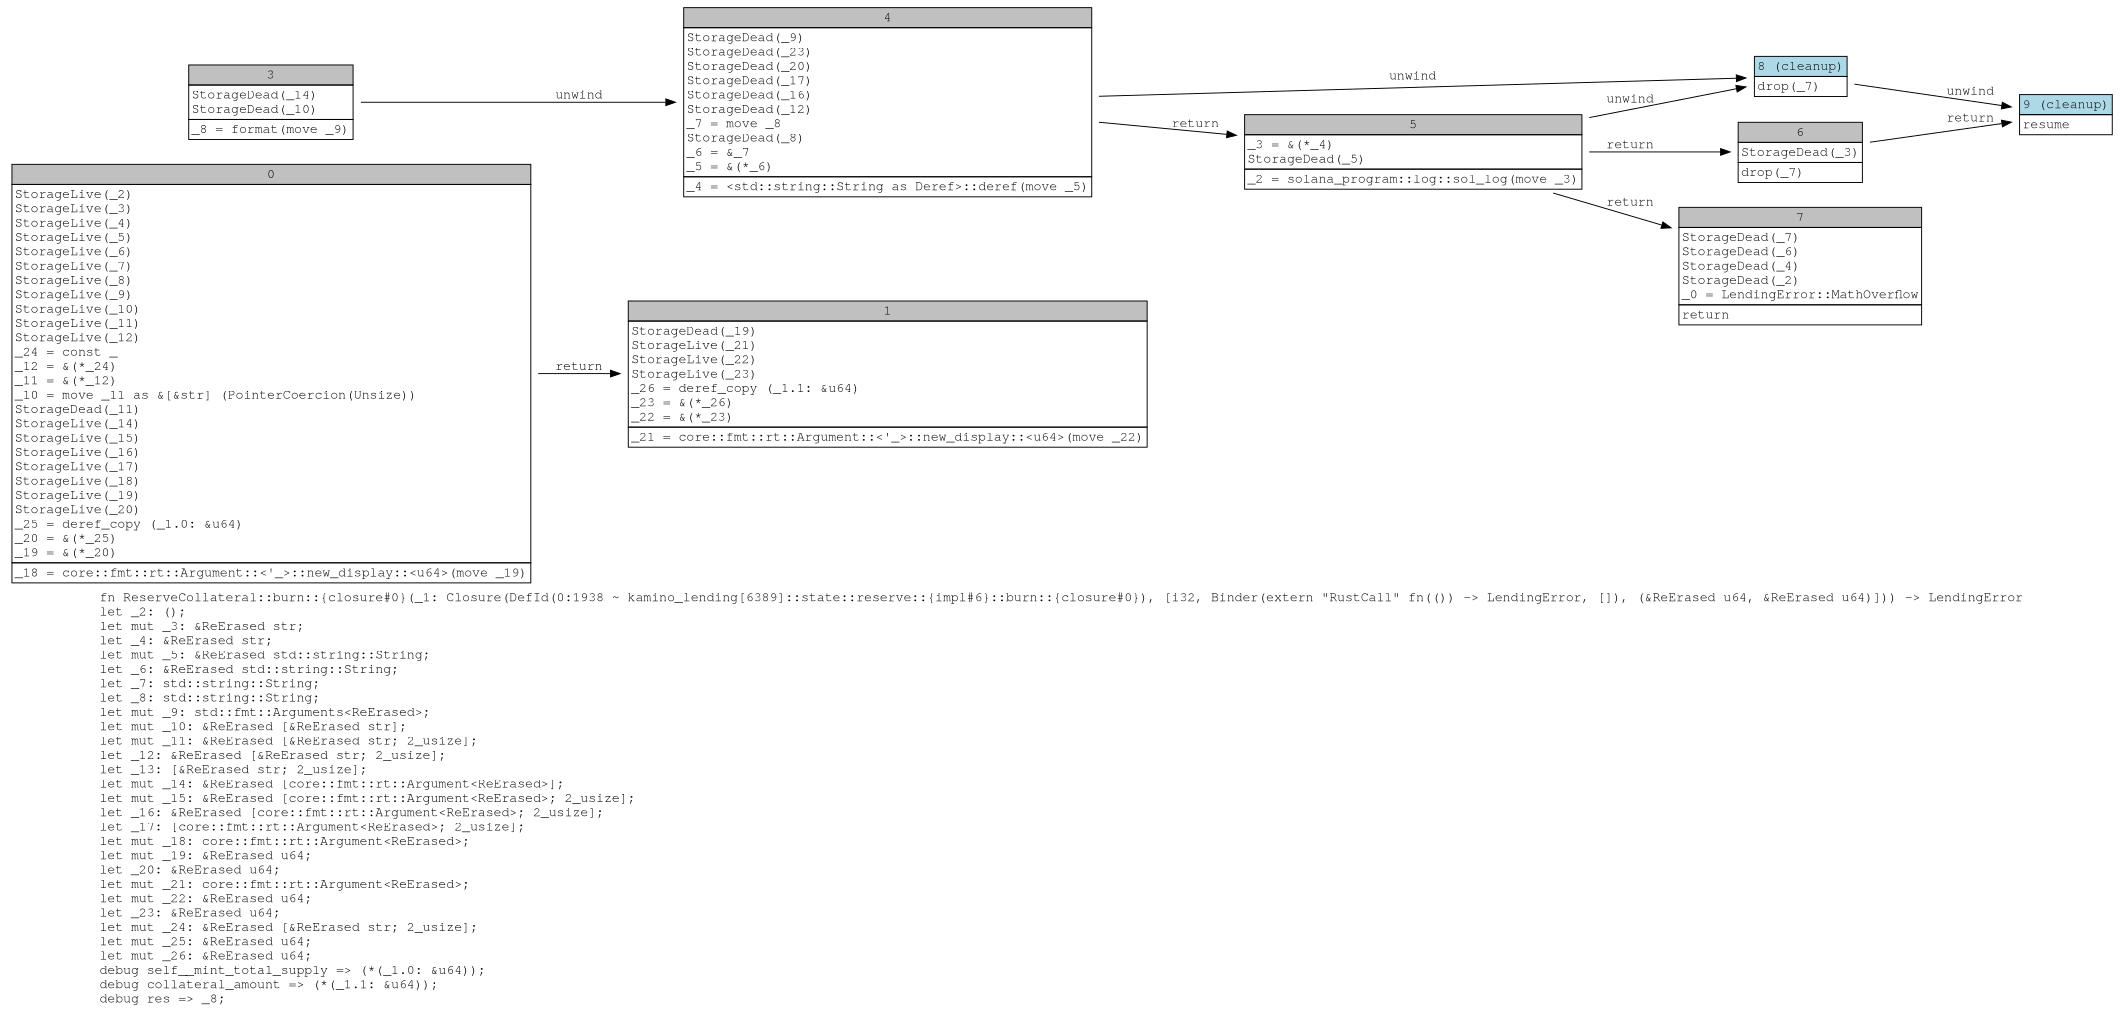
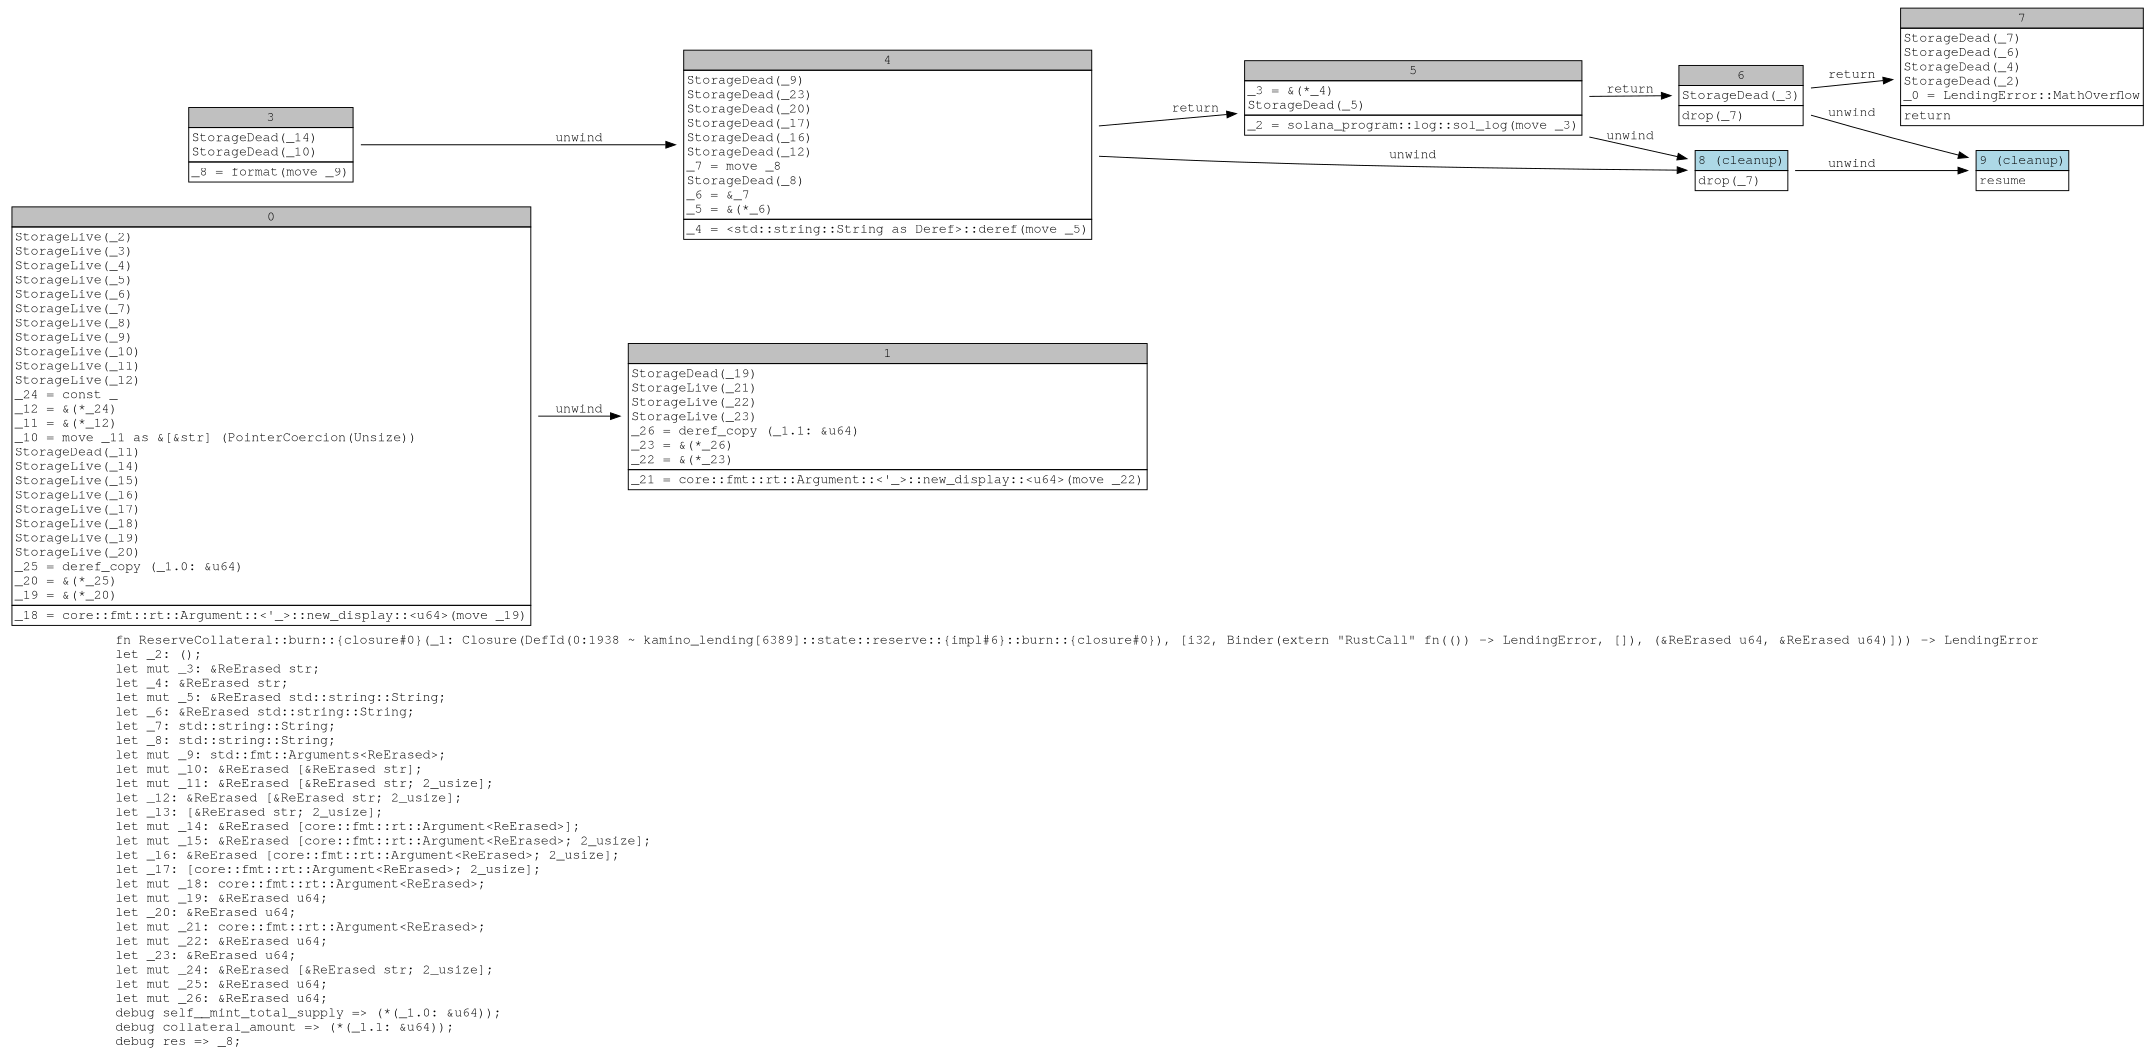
(1970, 118) -> (1852, 113)
(1607, 209) -> (1847, 84)
(579, 366) -> (579, 409)
